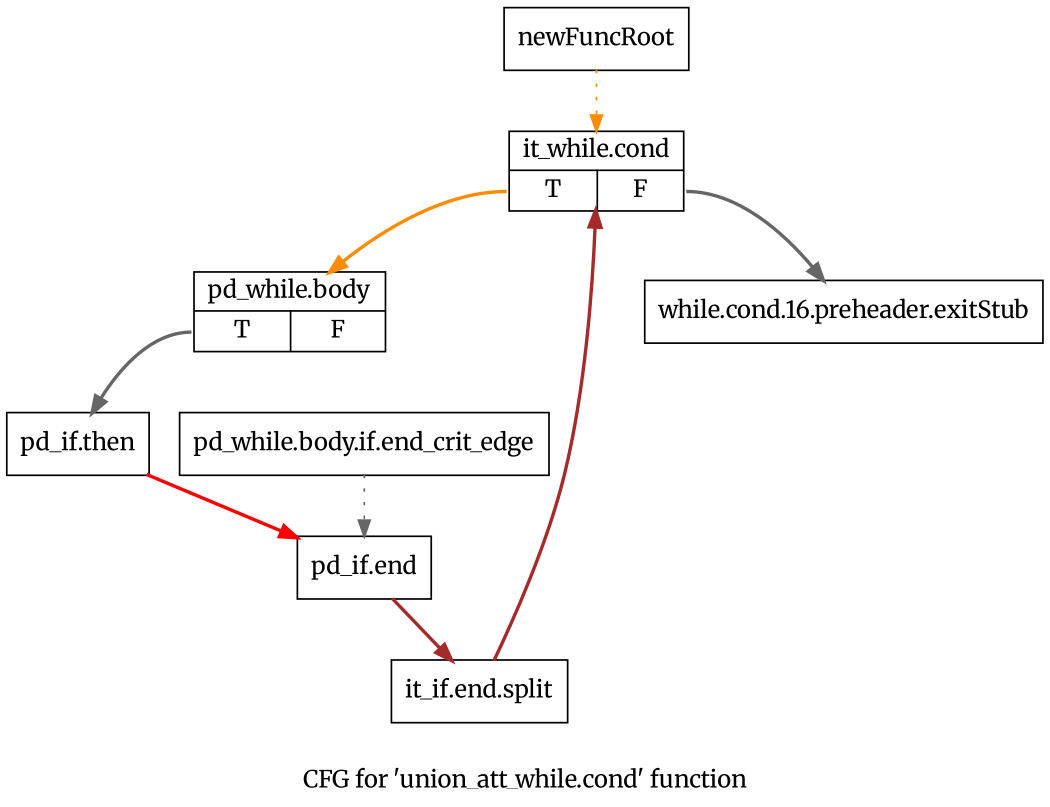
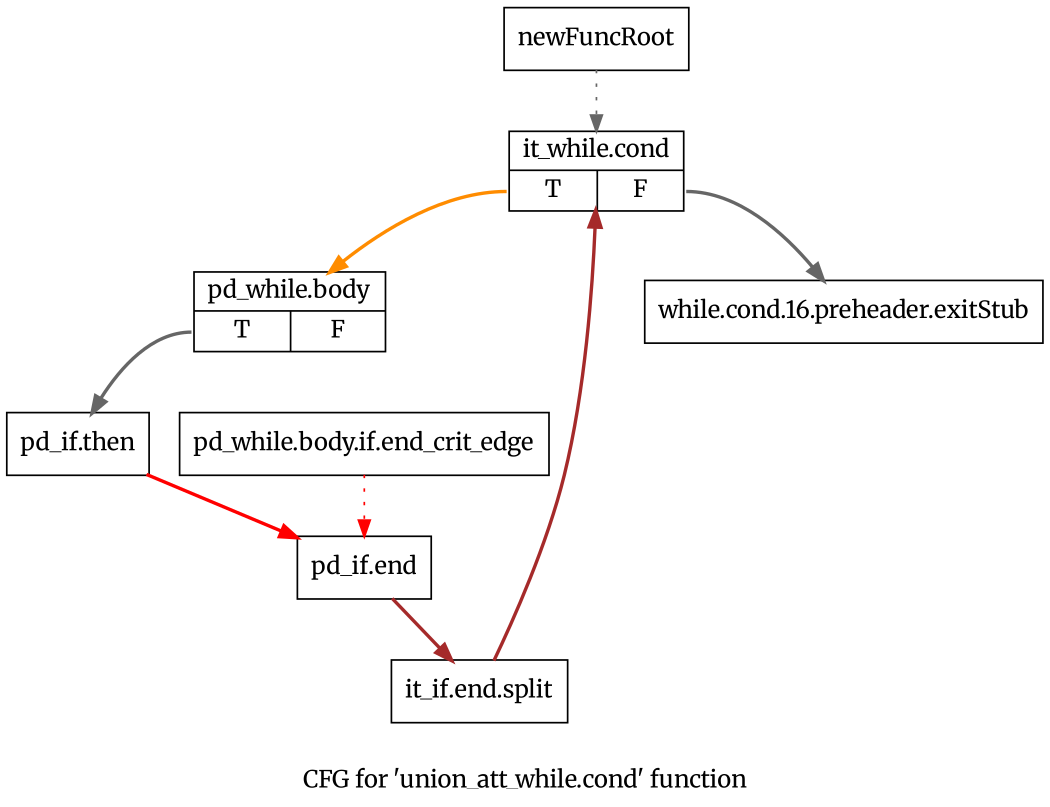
(596, 92) -> (596, 92)
(364, 497) -> (364, 497)
